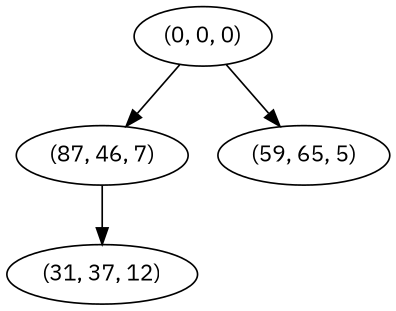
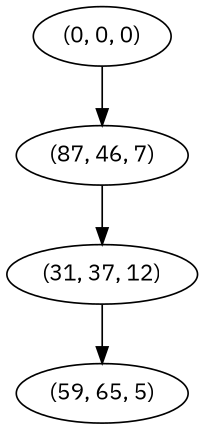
(248, 89) -> (102, 326)
